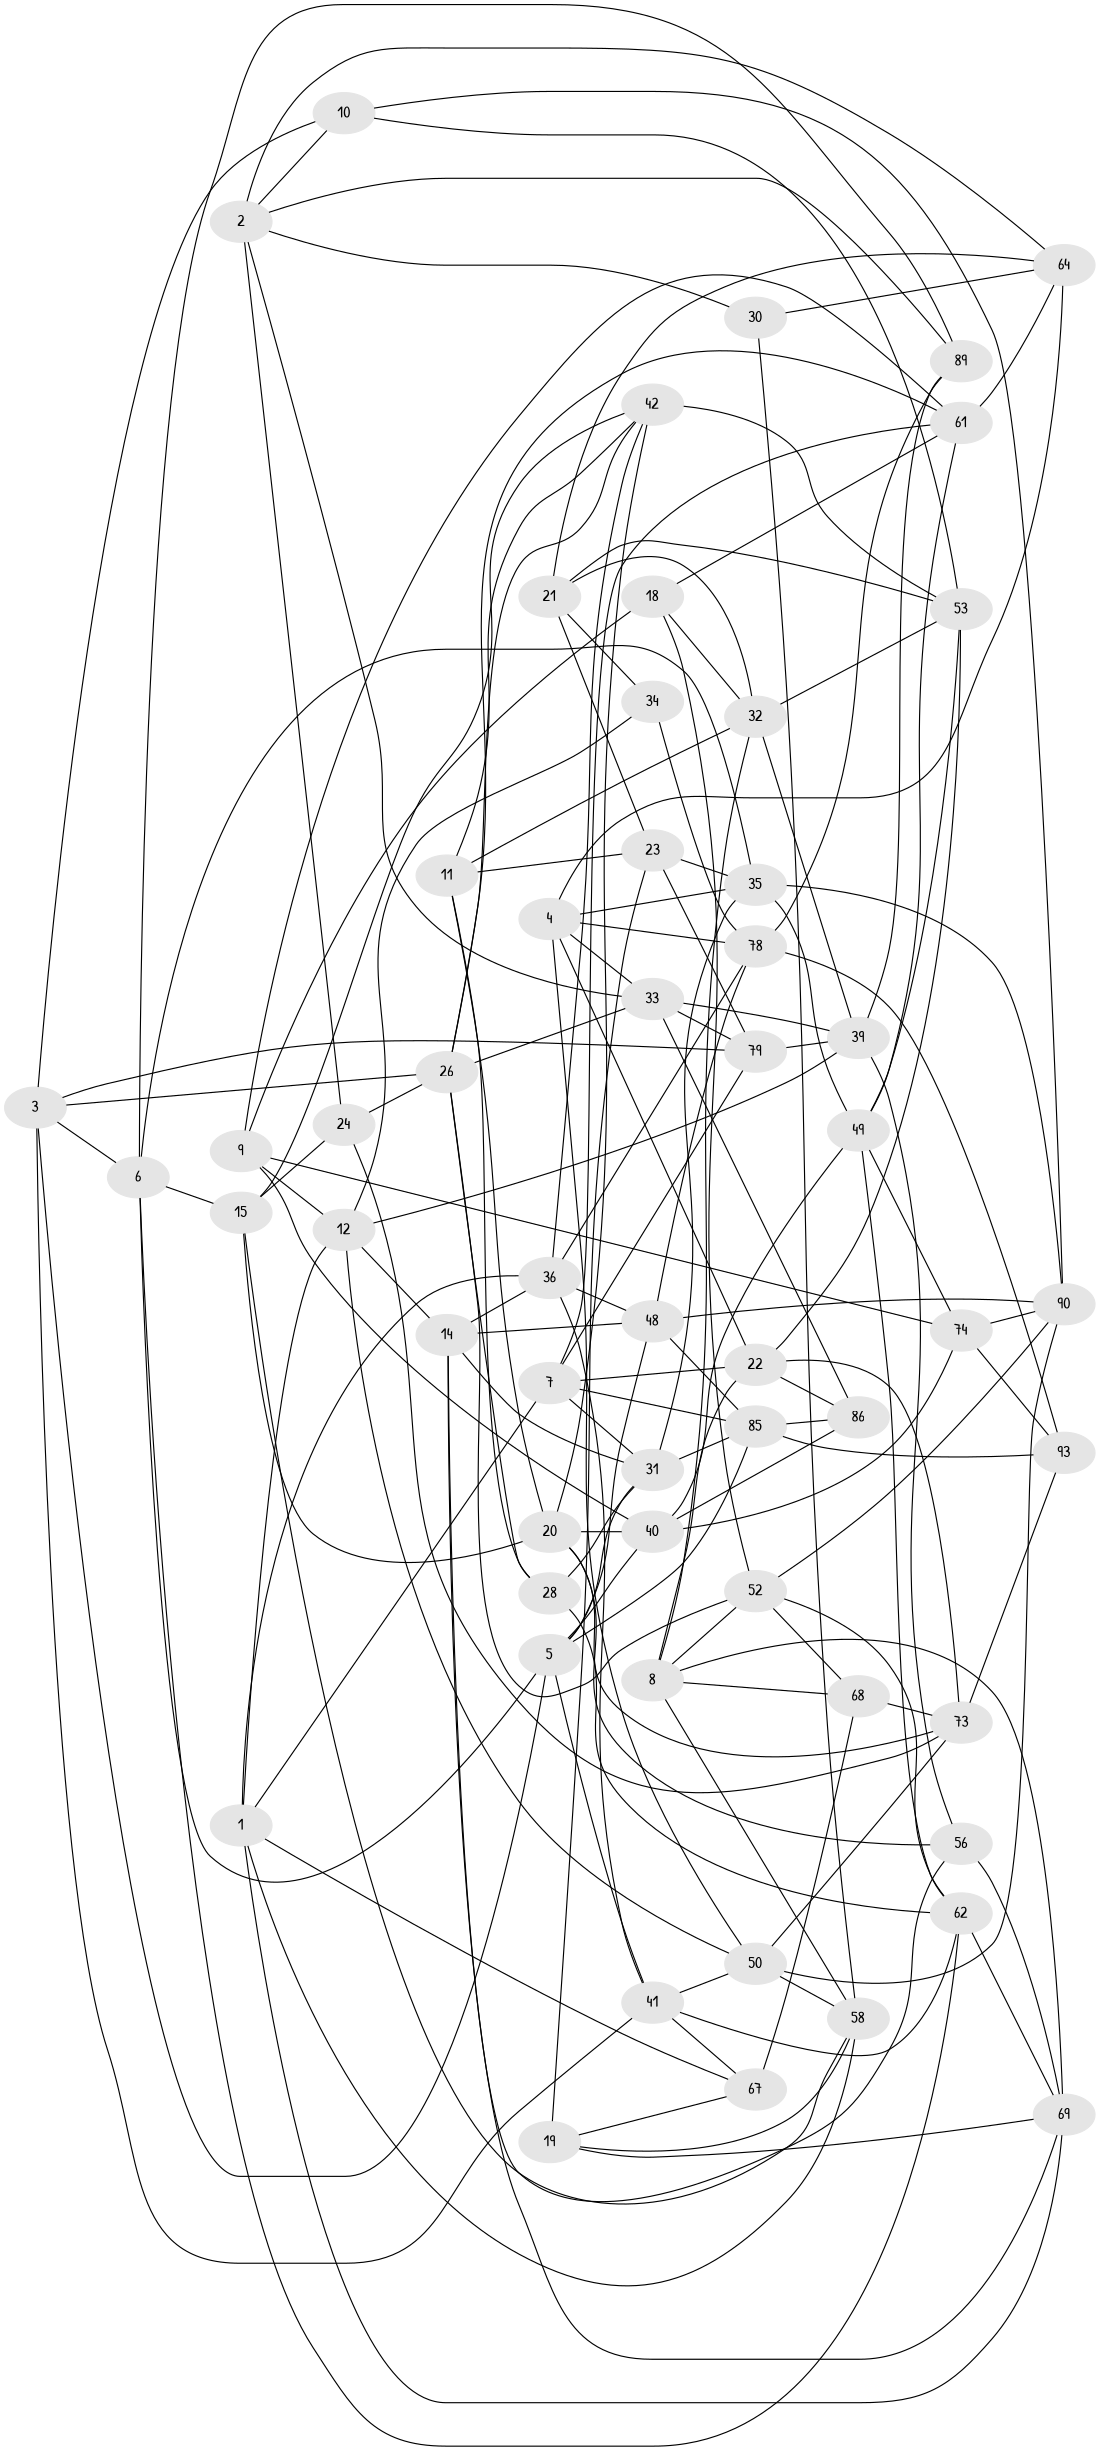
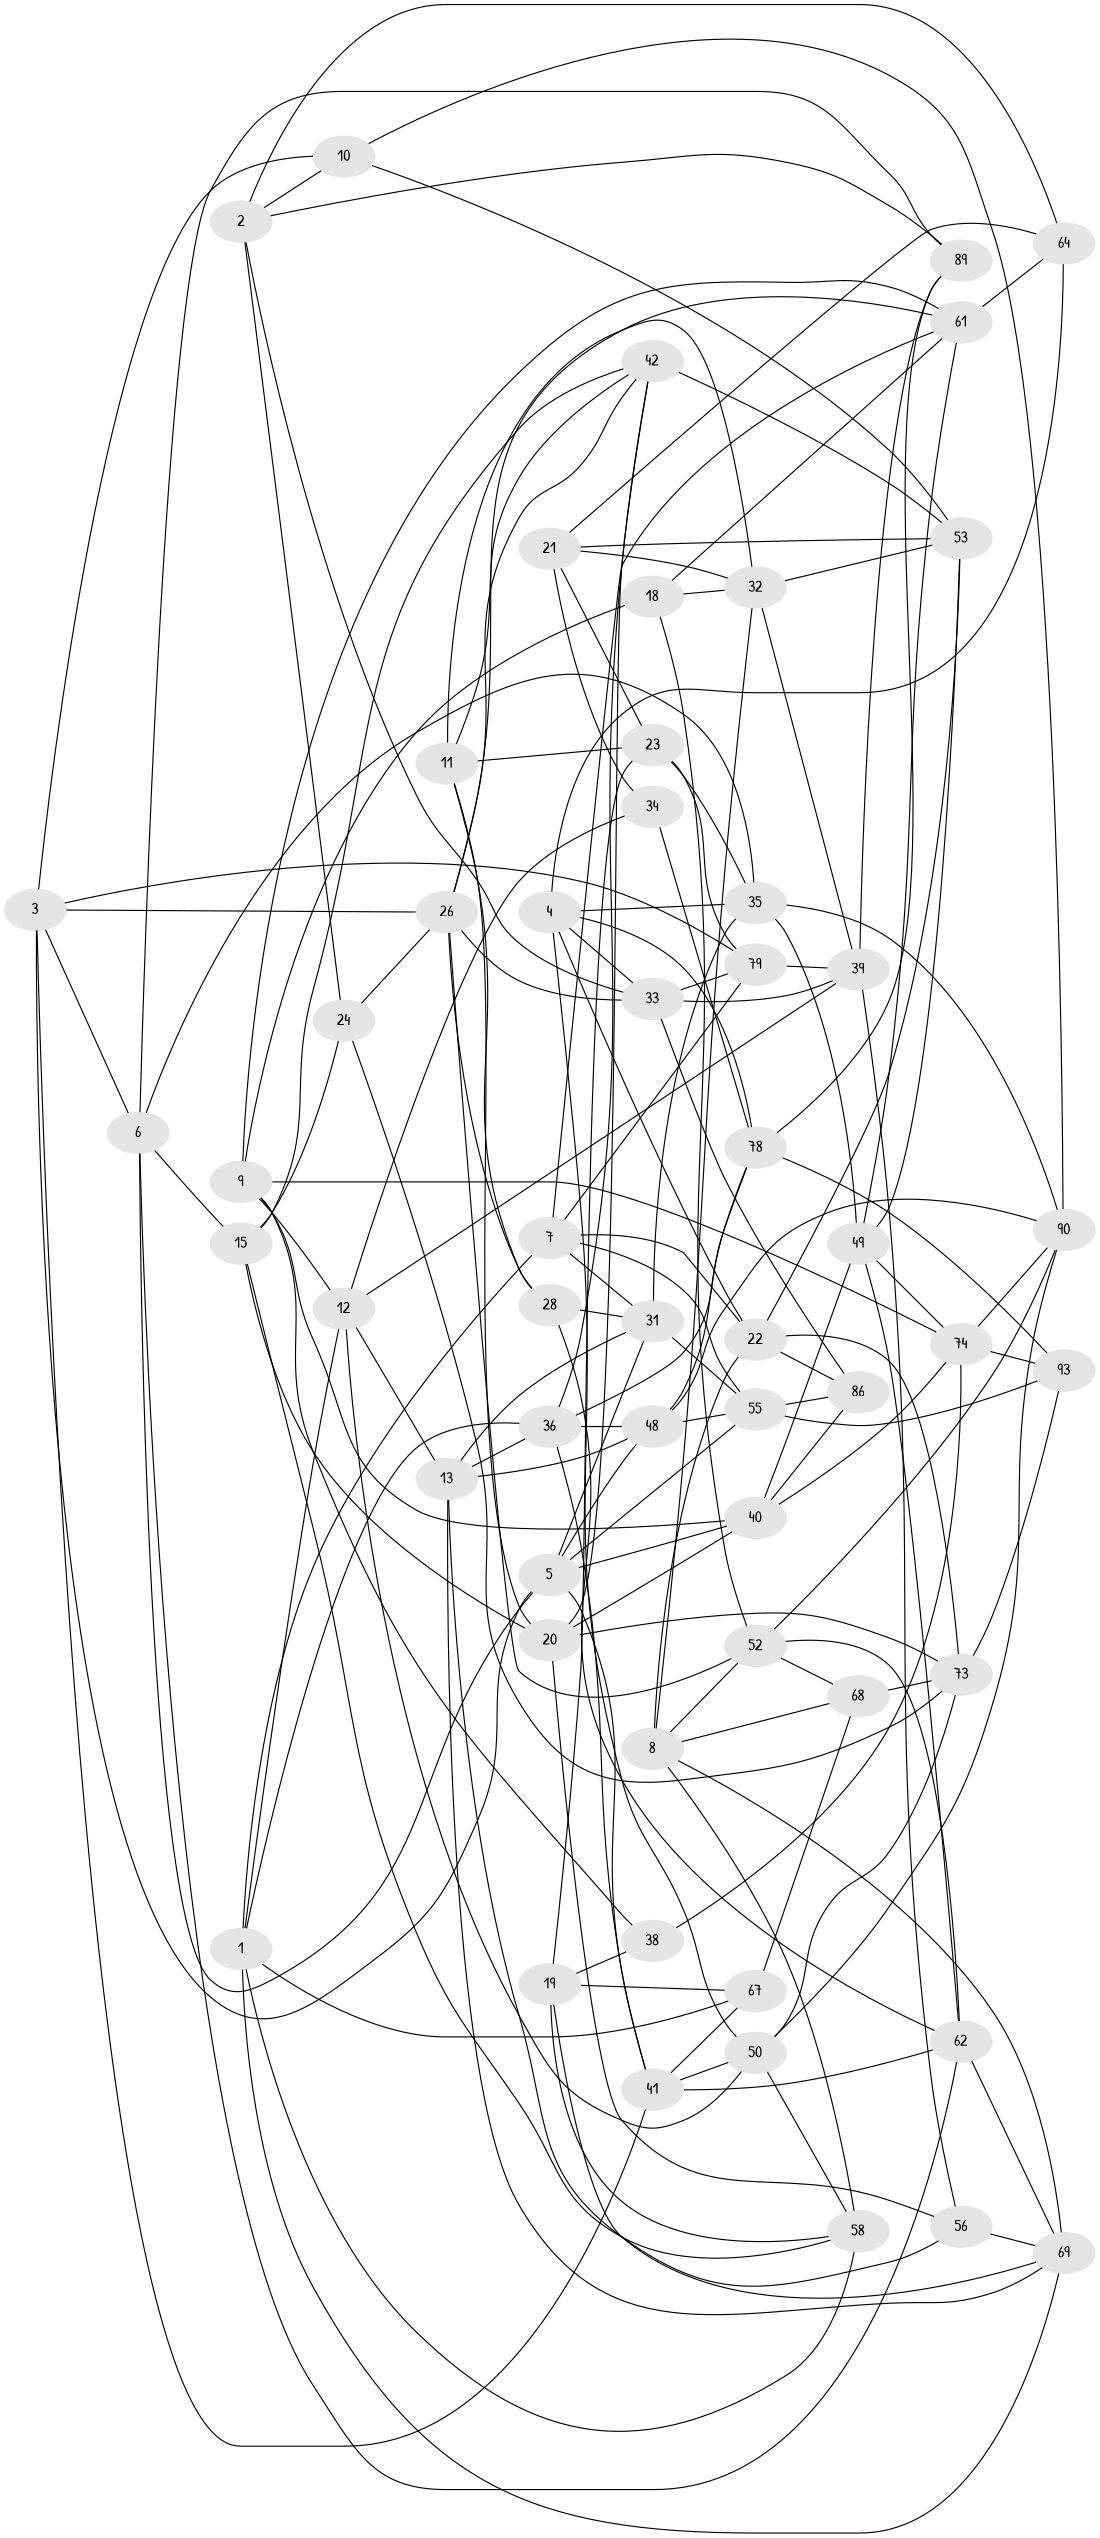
(756, 318) -> none
(447, 1335) -> (447, 1479)
(756, 1427) -> (756, 1409)
none -> (653, 1941)
